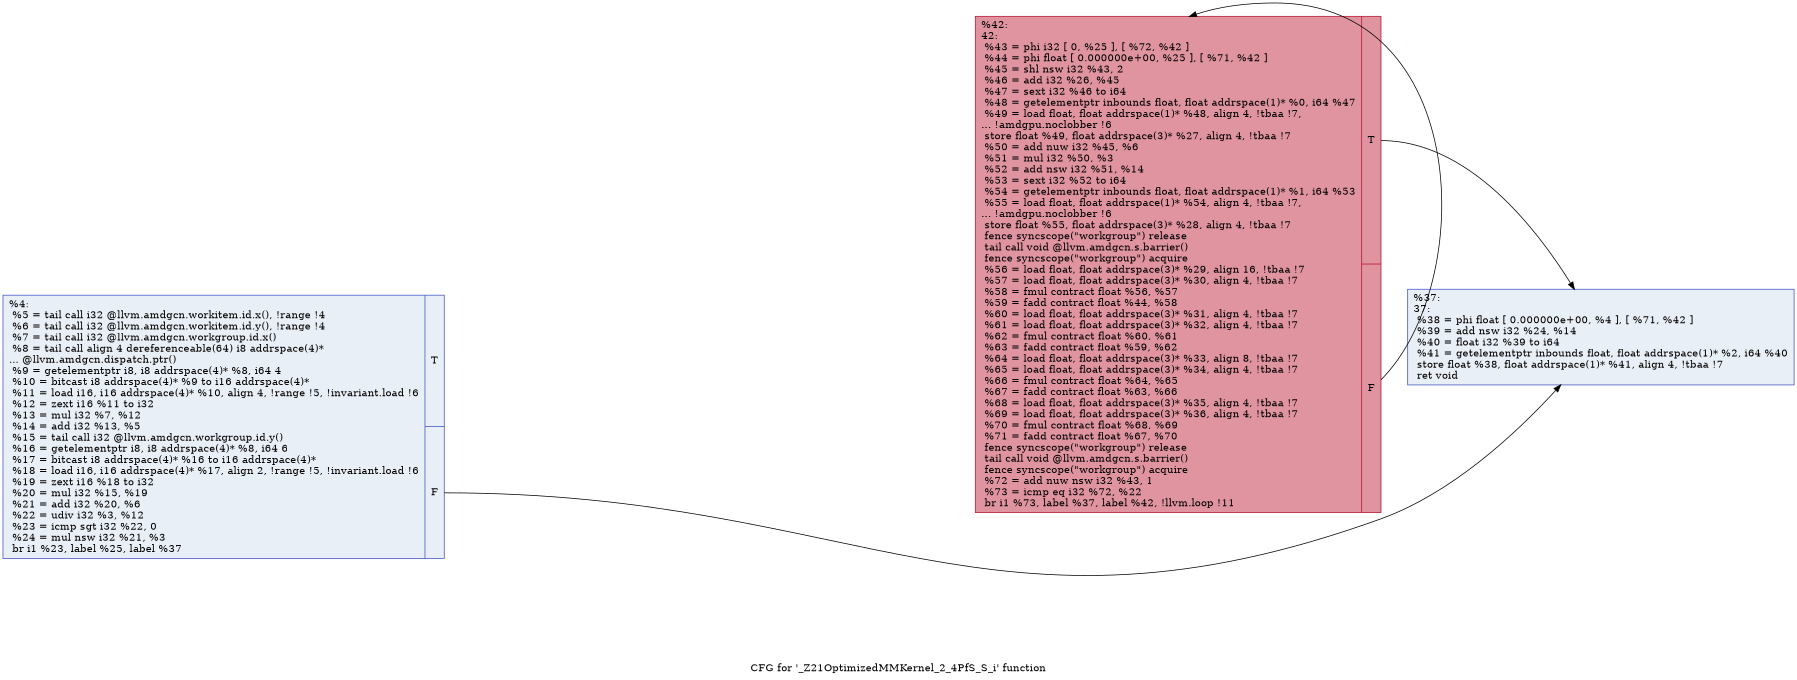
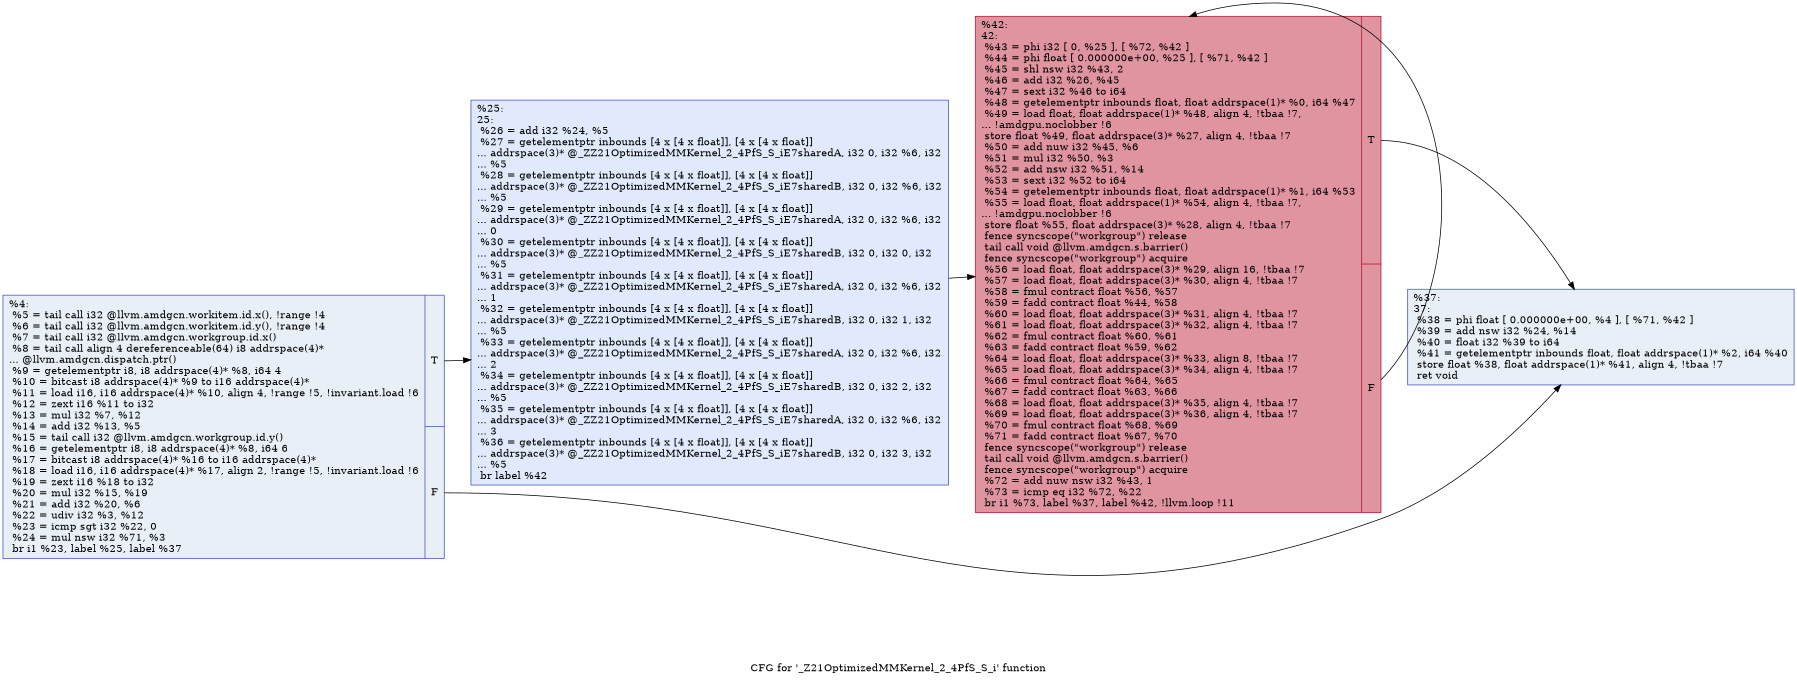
none -> (710, 293)
(88, 538) -> (88, 538)
